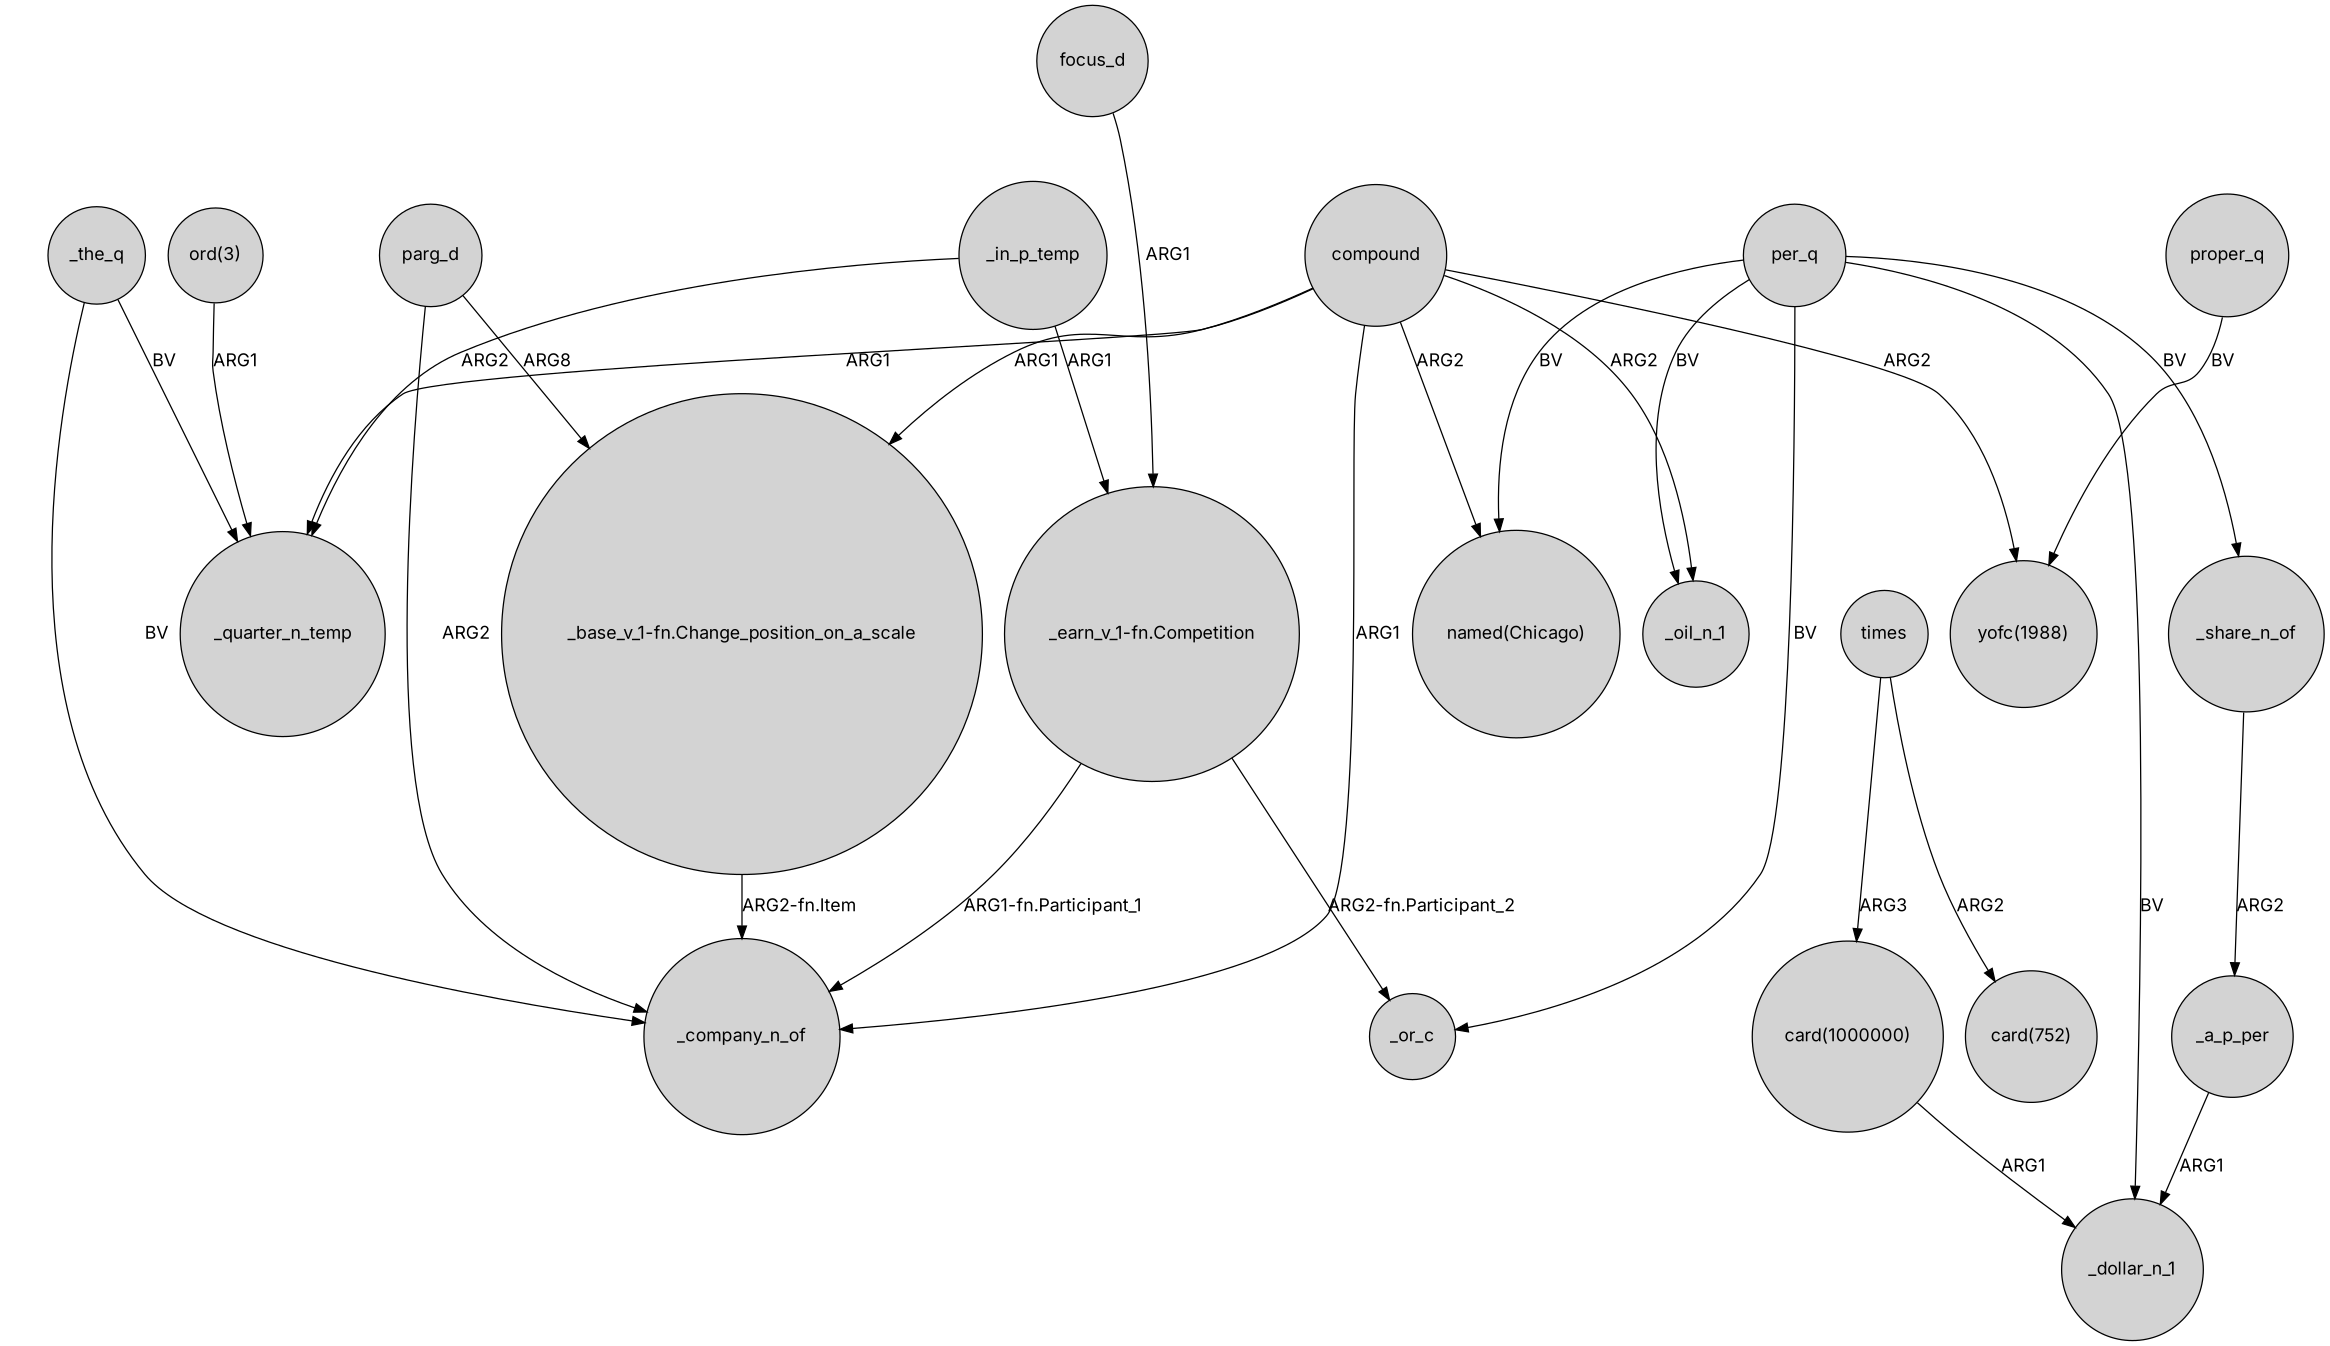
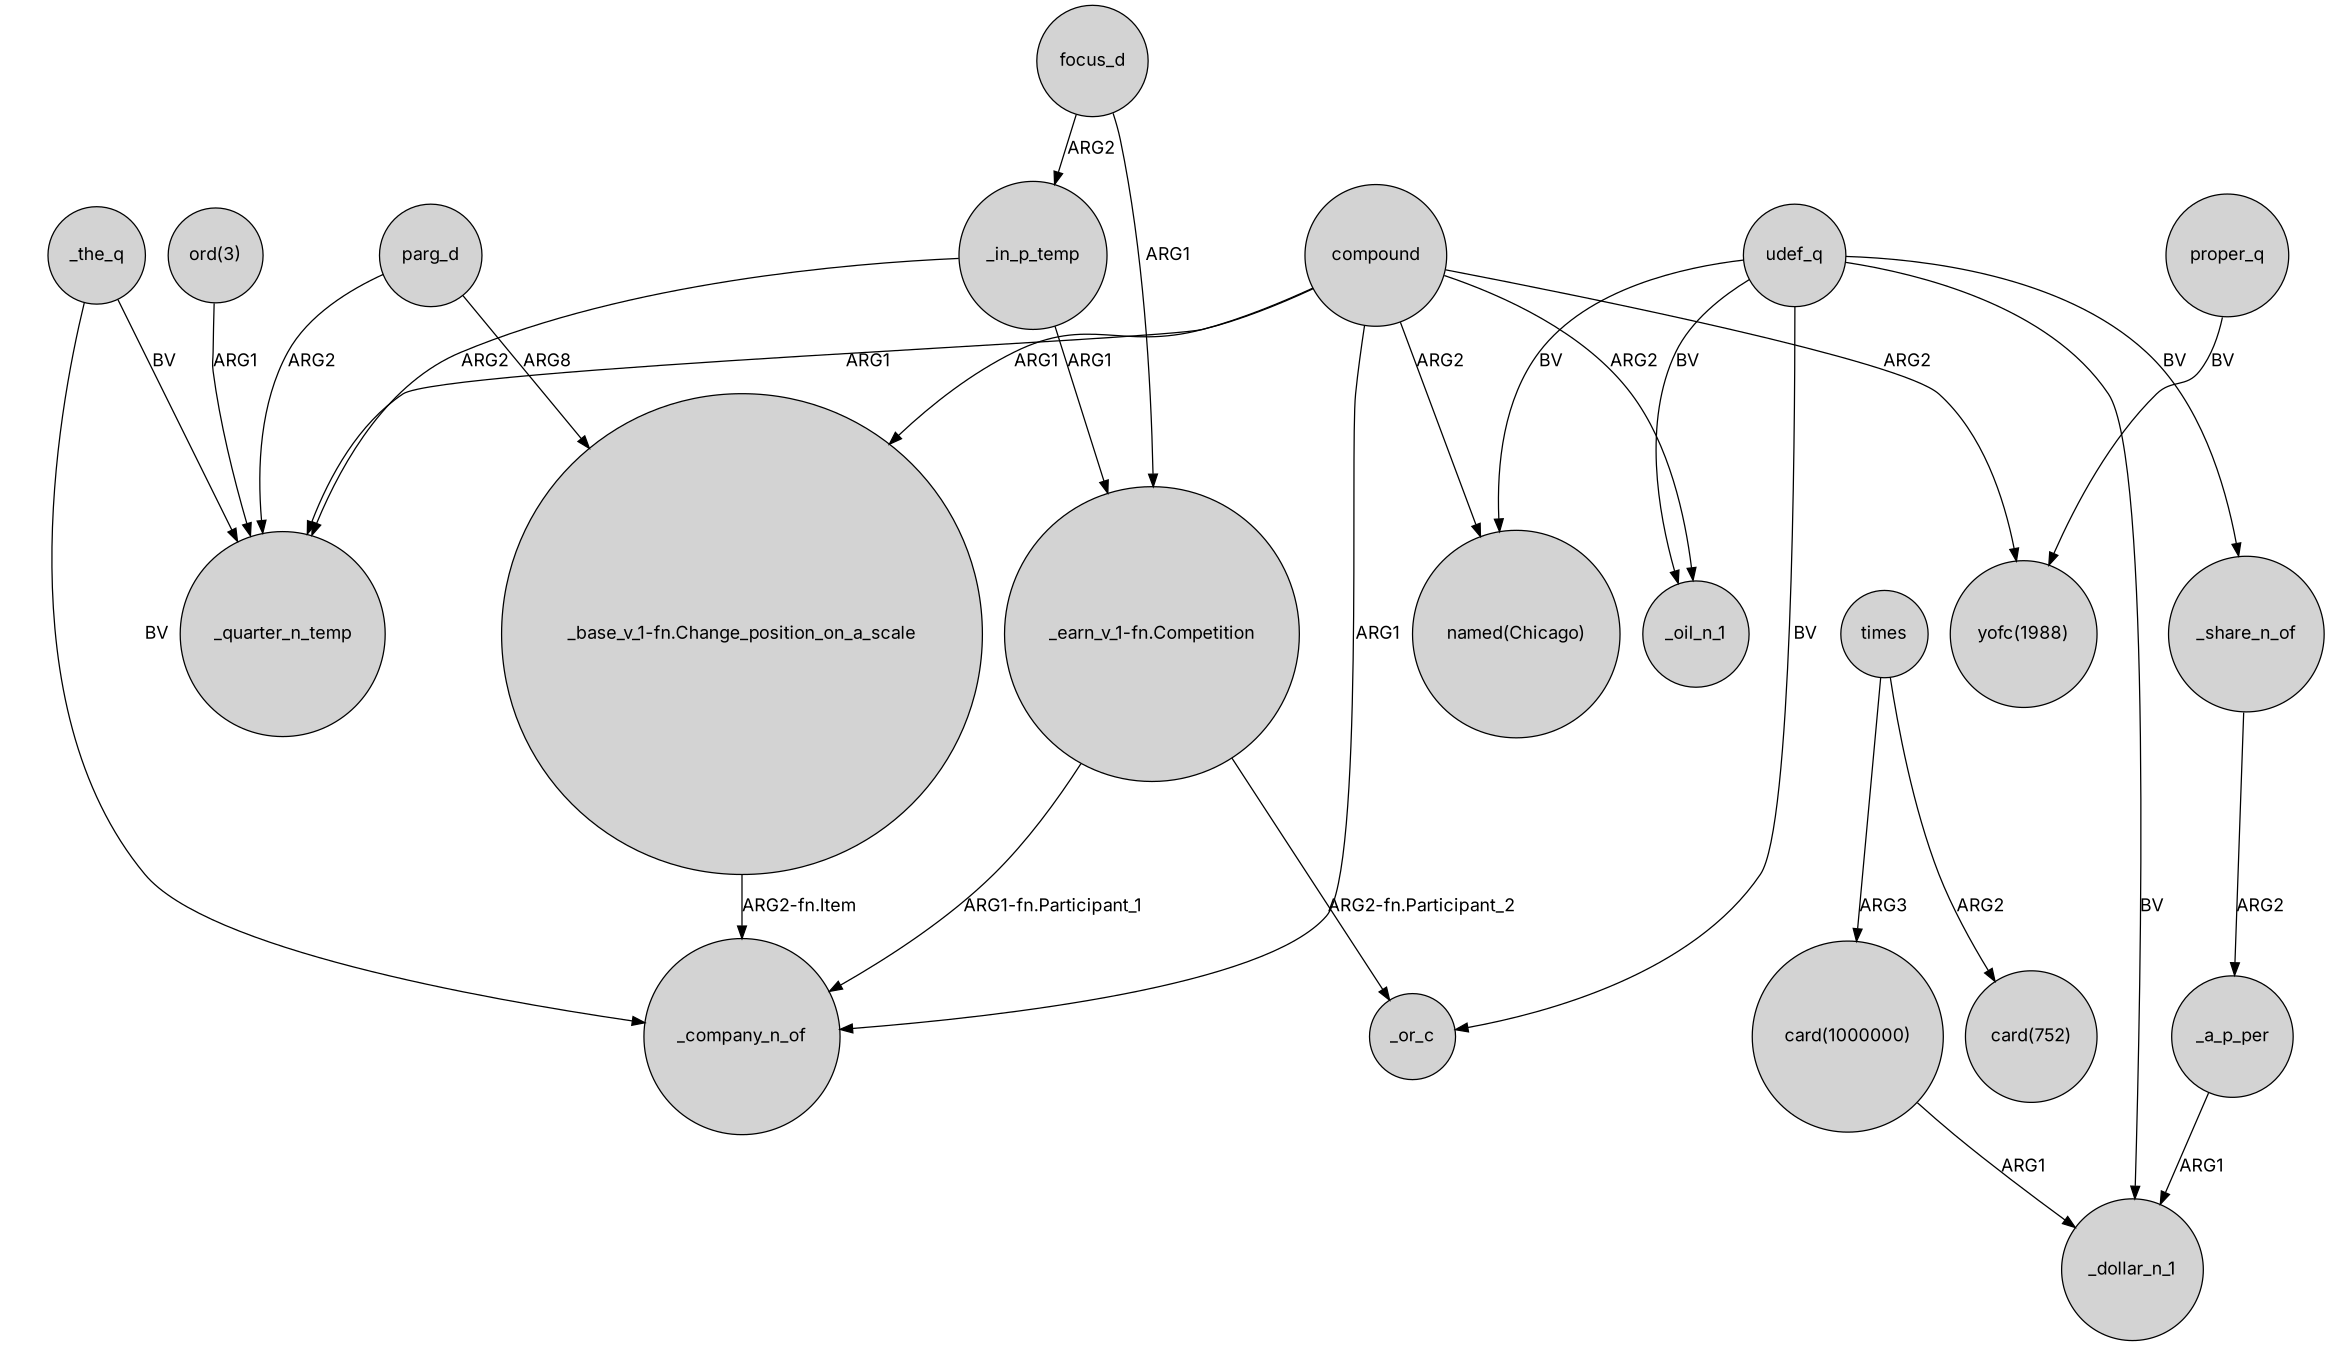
none -> (1067, 143)
(1795, 255) -> (1795, 255)
(410, 712) -> (278, 374)
